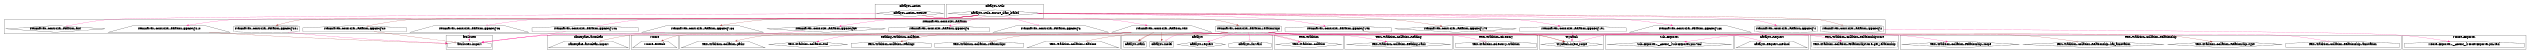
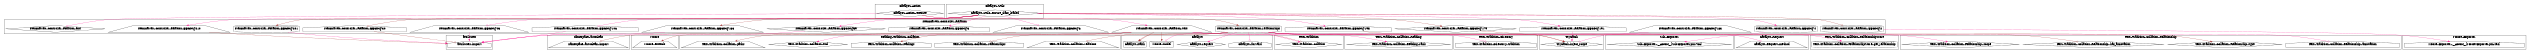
(1497, 16) -> none
(1162, 44) -> (1162, 44)
